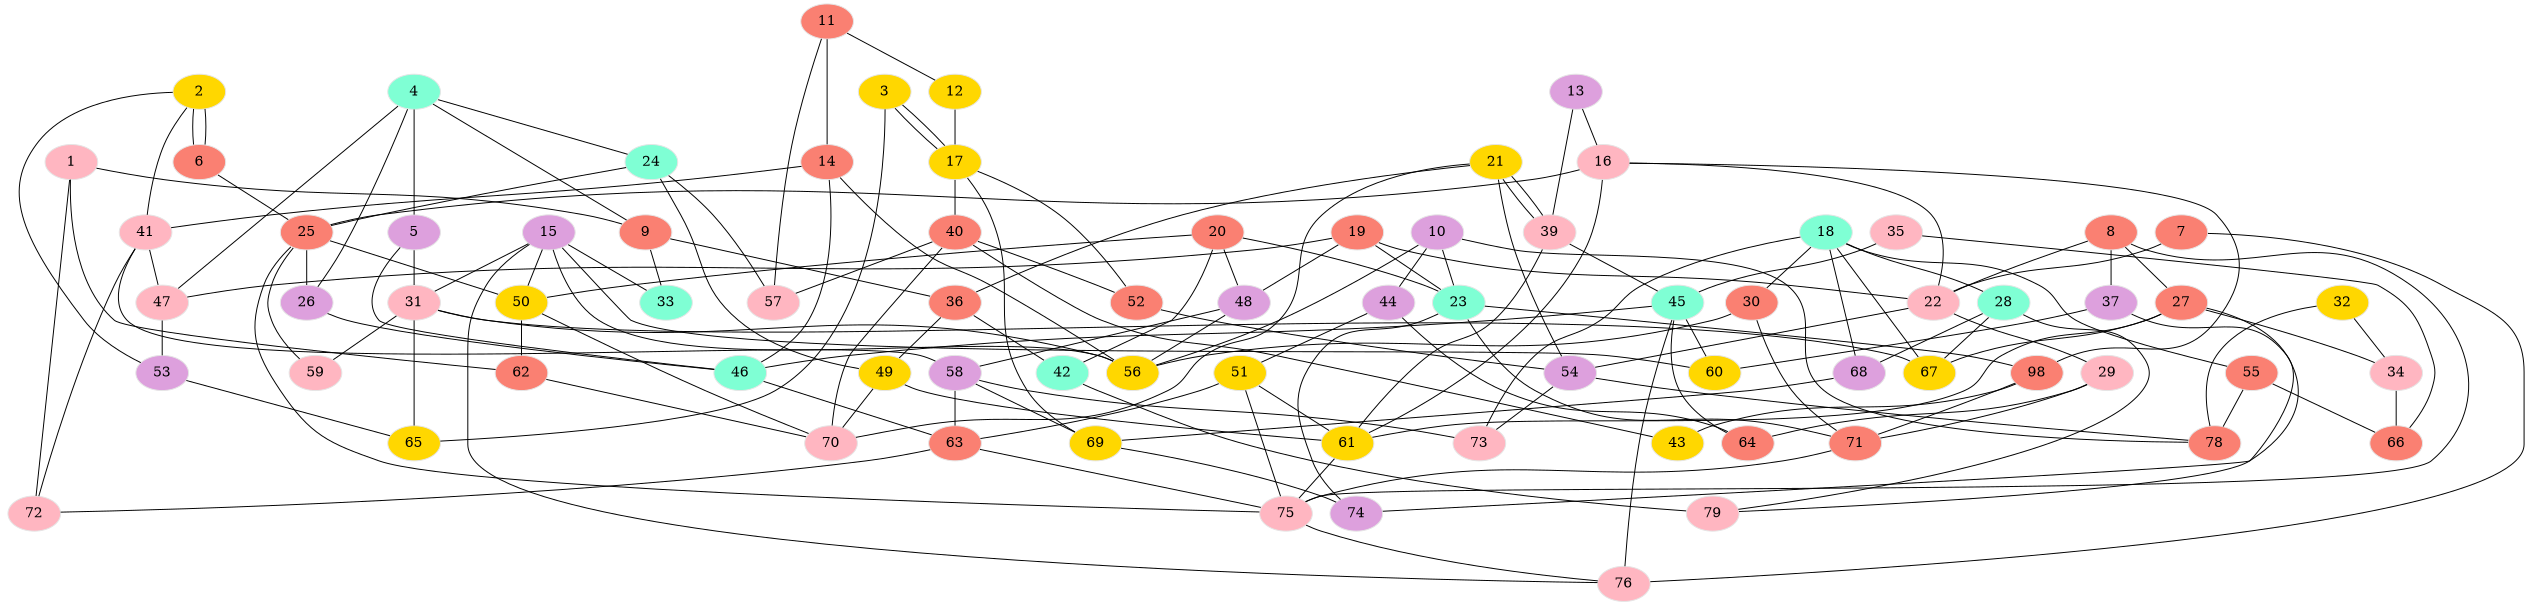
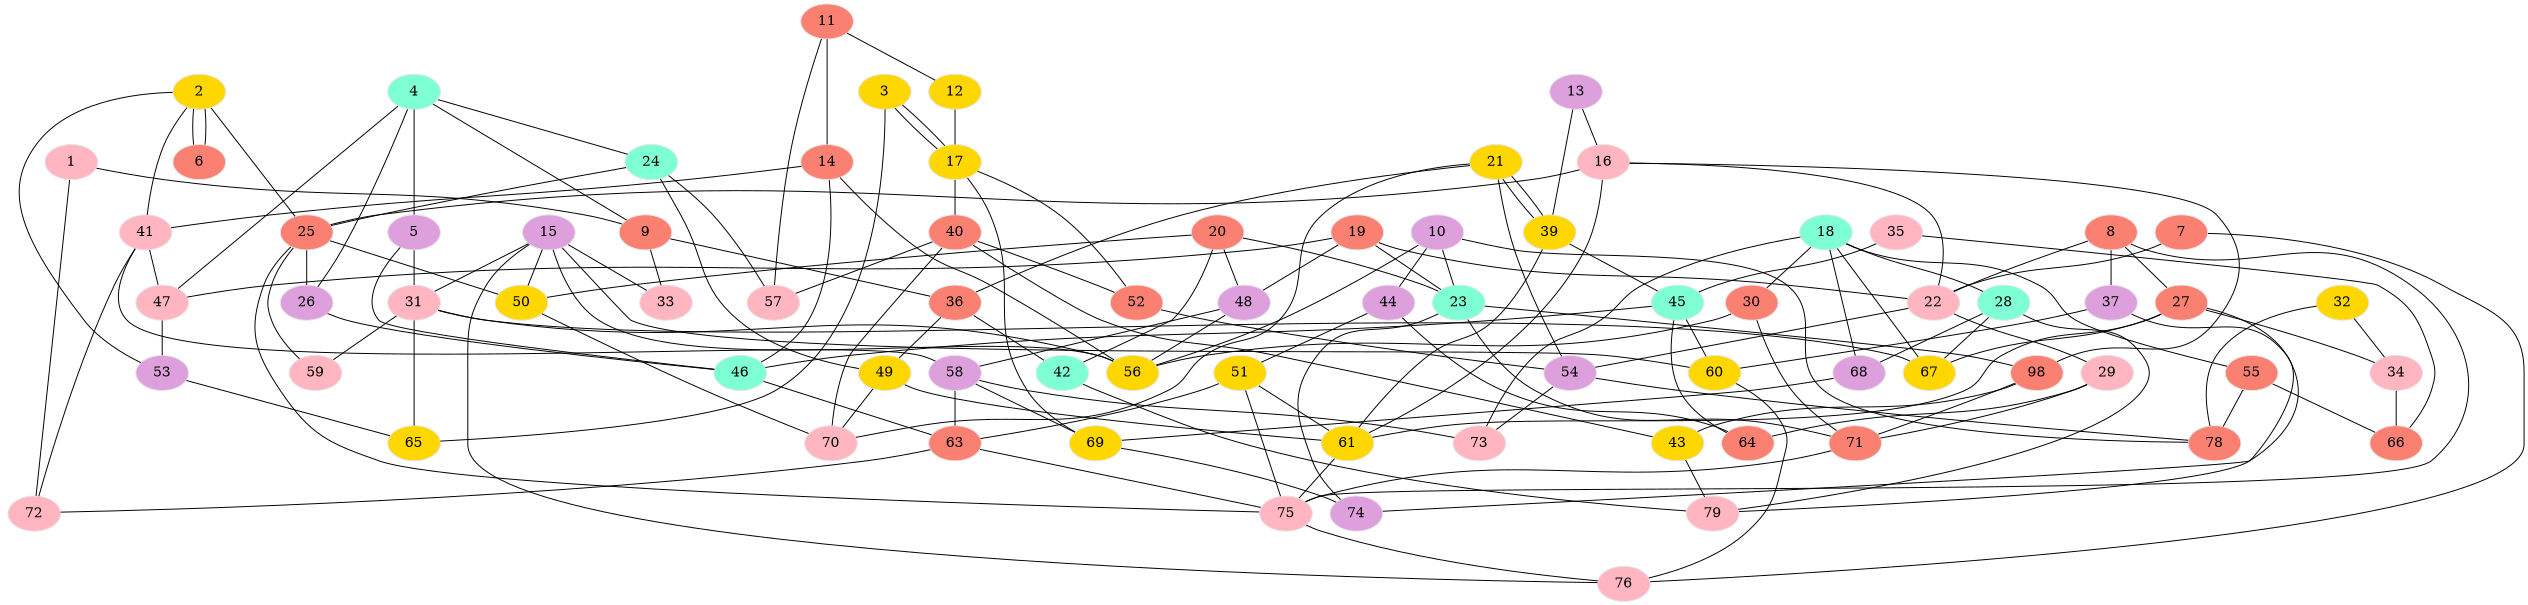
(253, 197) -> (253, 162)
(1550, 232) -> (1550, 232)
(666, 303) -> (666, 303)
(522, 373) -> none
(1639, 441) -> (1773, 497)
none -> (1695, 478)
